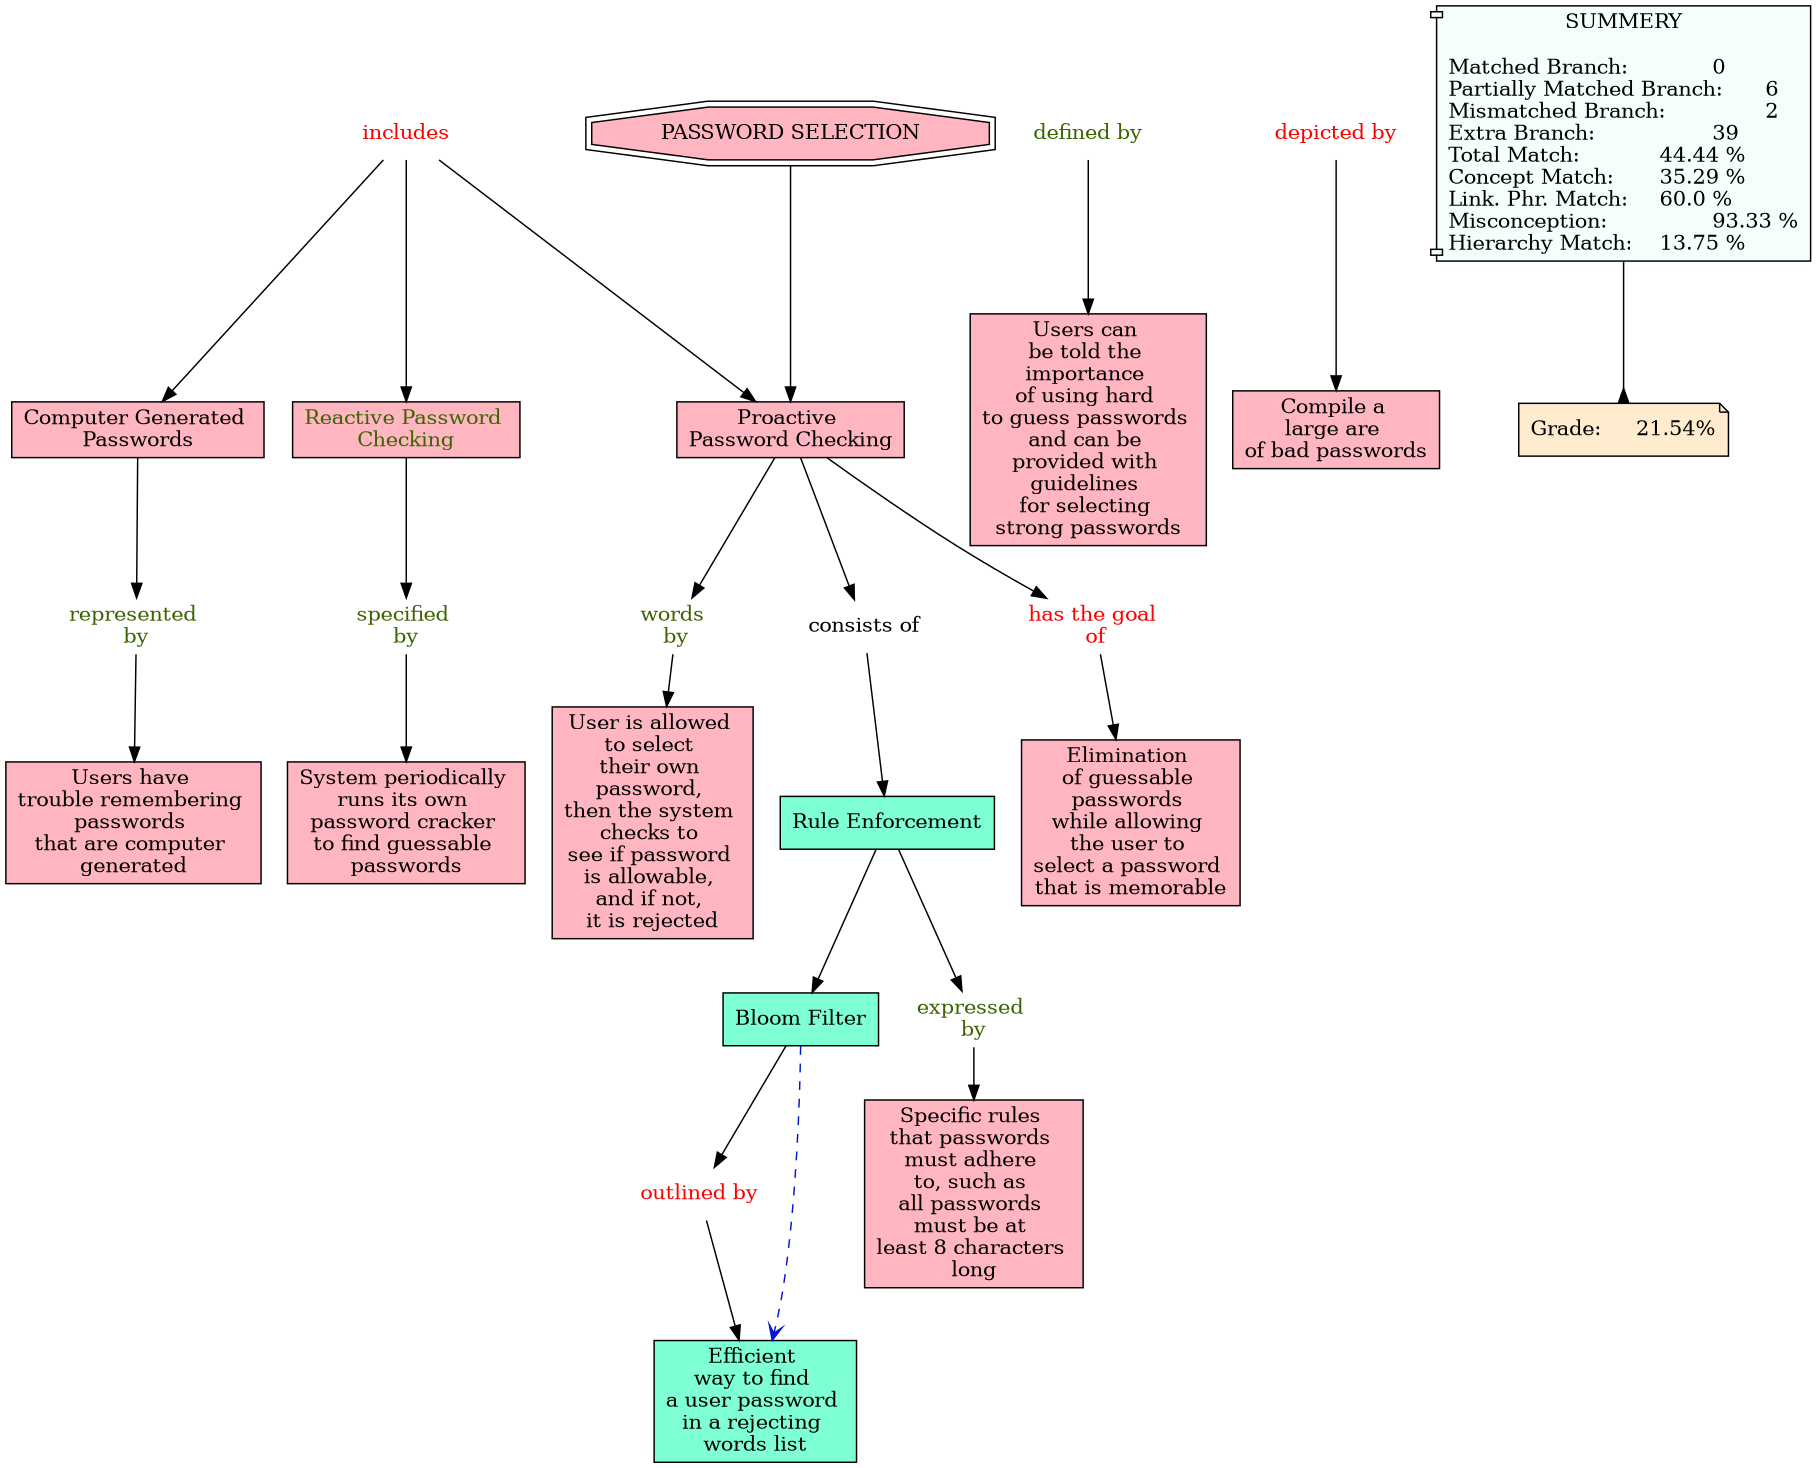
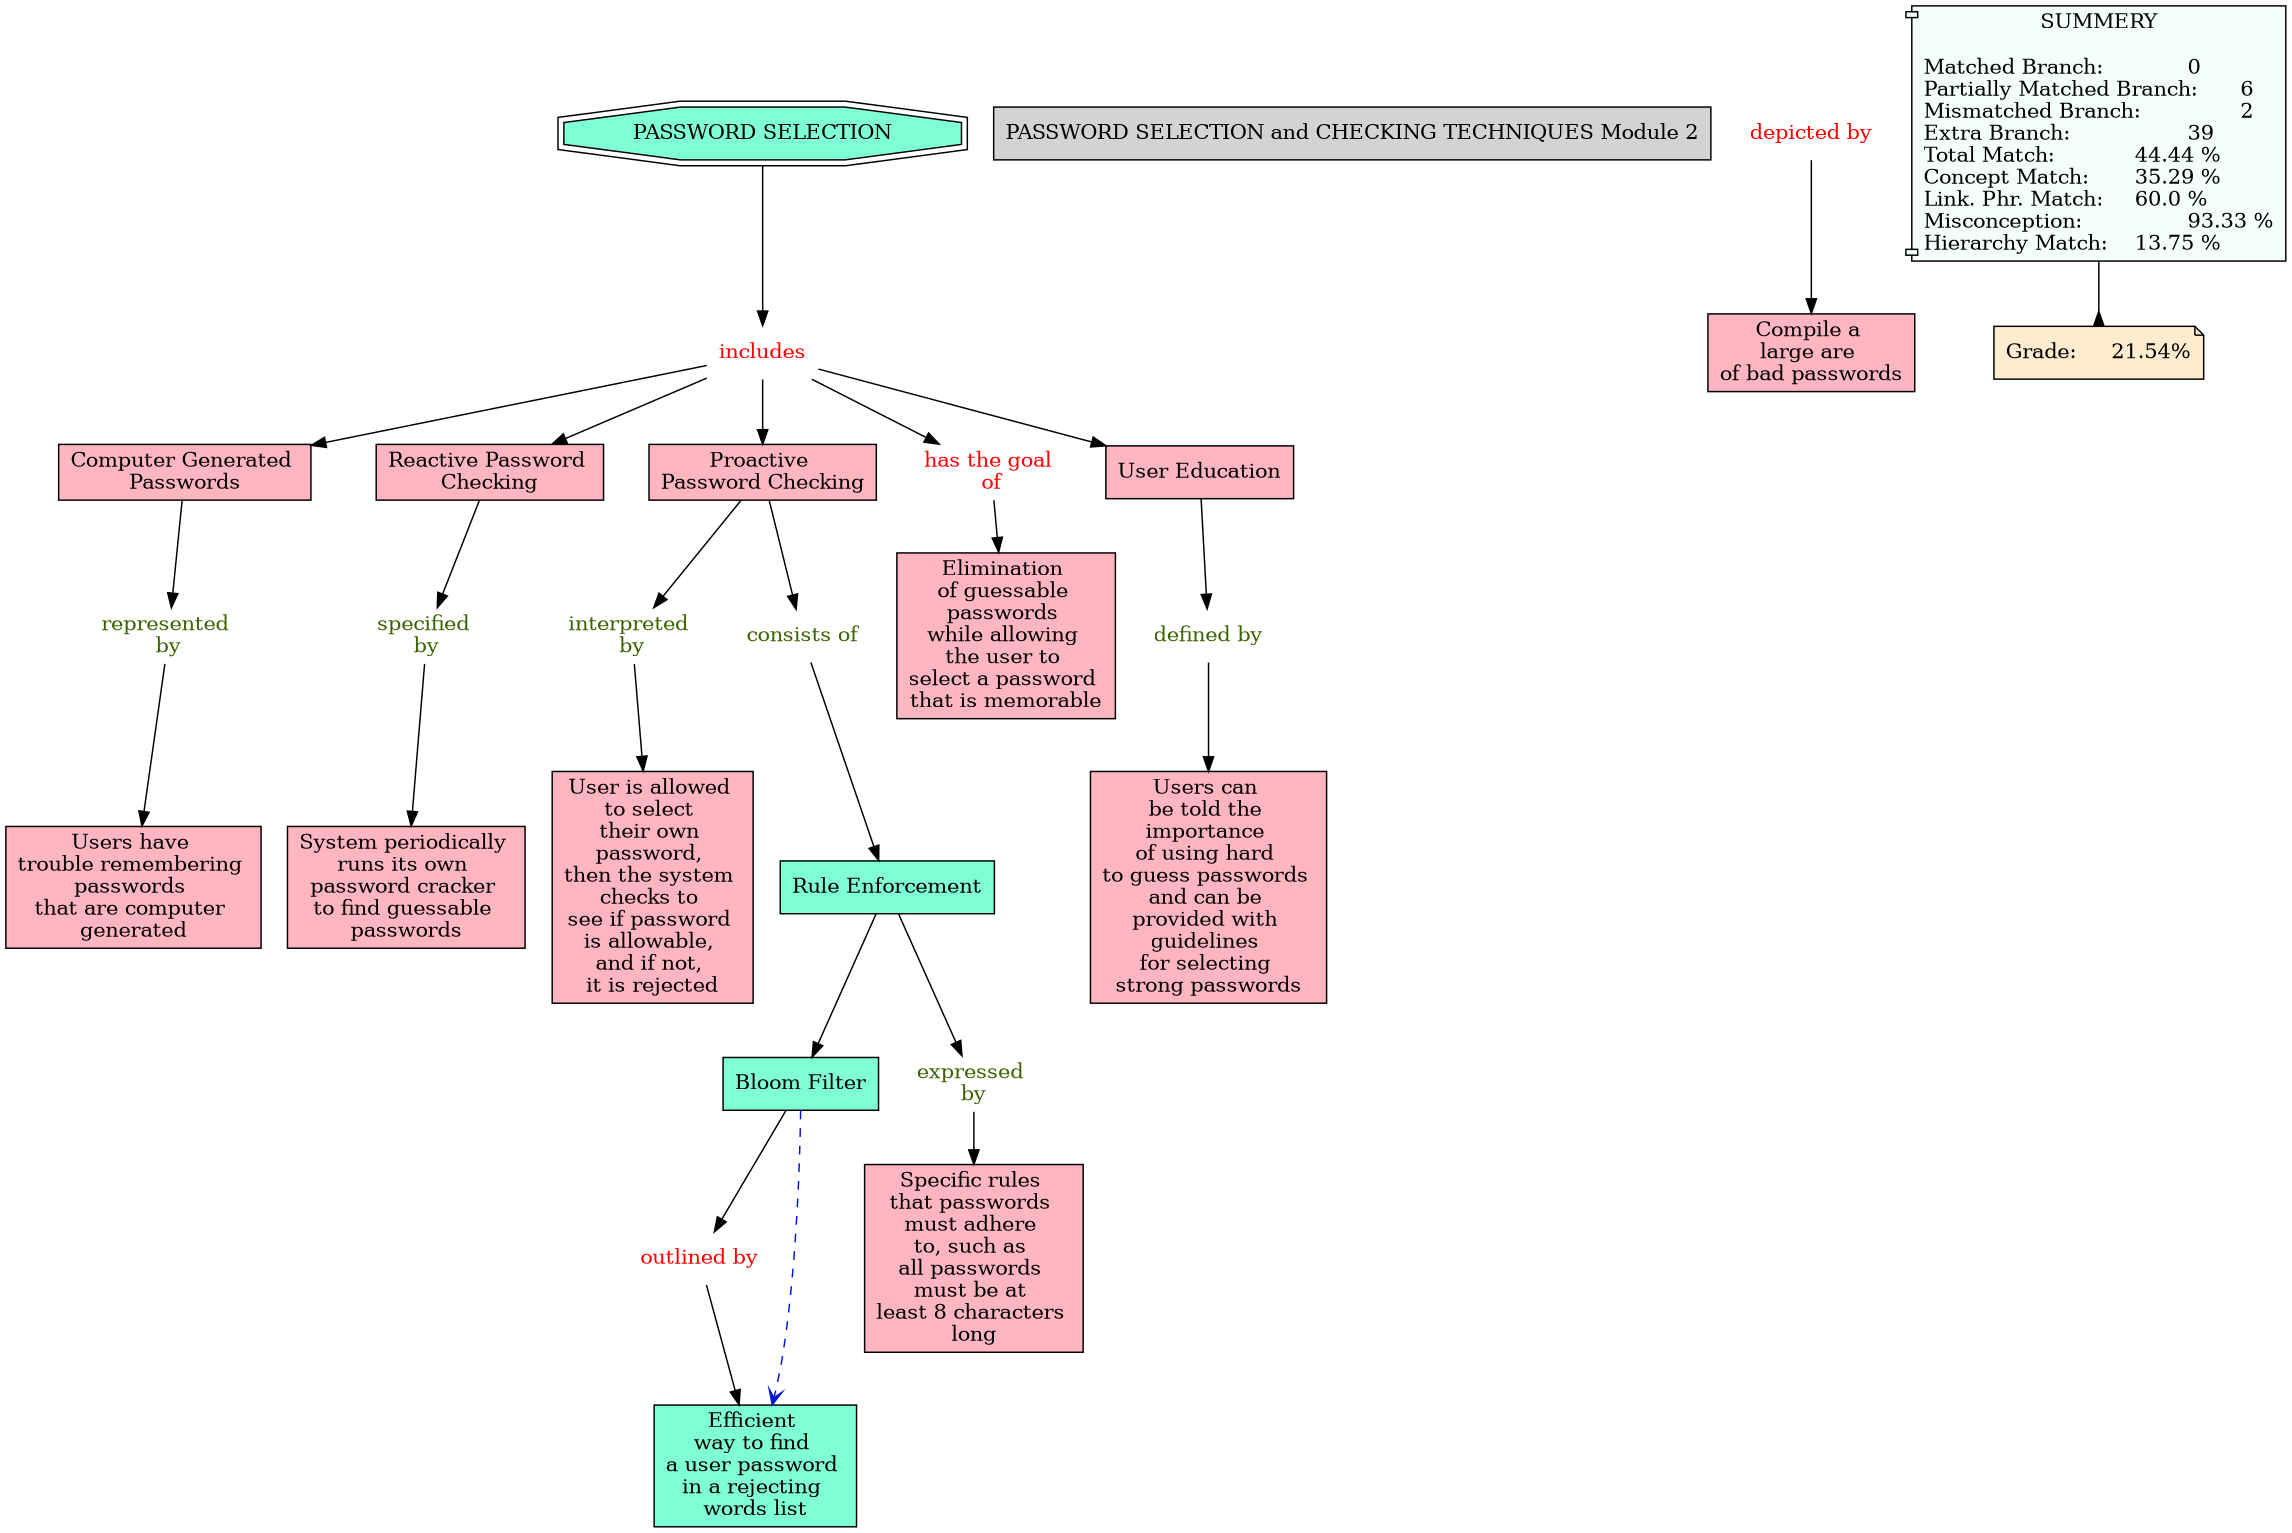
(791, 133) -> (763, 133)
none -> (1352, 133)
(791, 276) -> (763, 238)
(406, 430) -> (490, 472)
none -> (1200, 472)
(928, 528) -> (869, 408)
(676, 626) -> (632, 636)
(864, 626) -> (802, 636)
